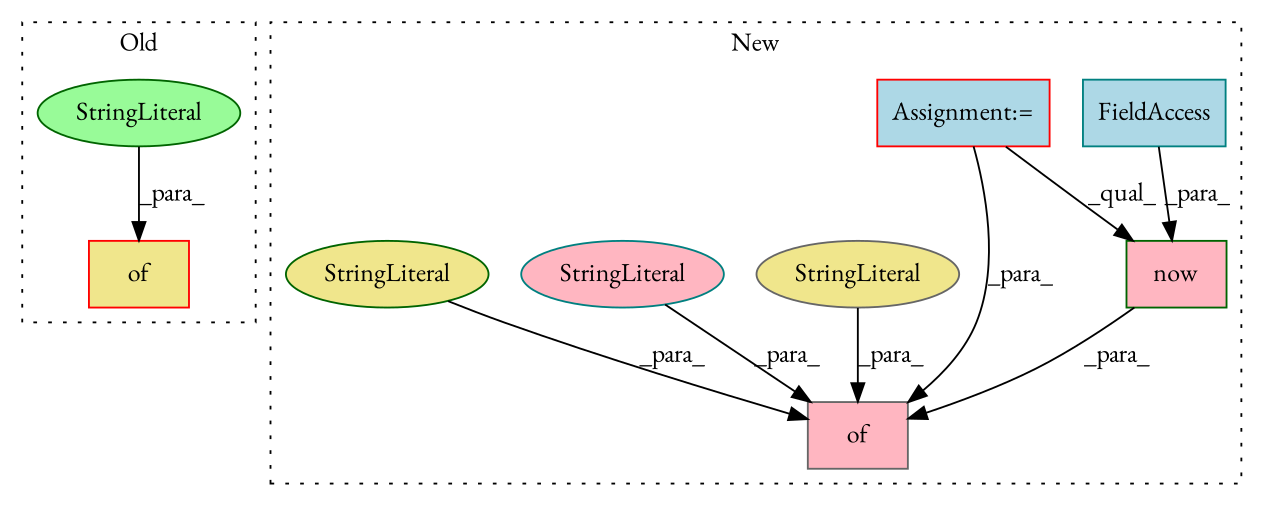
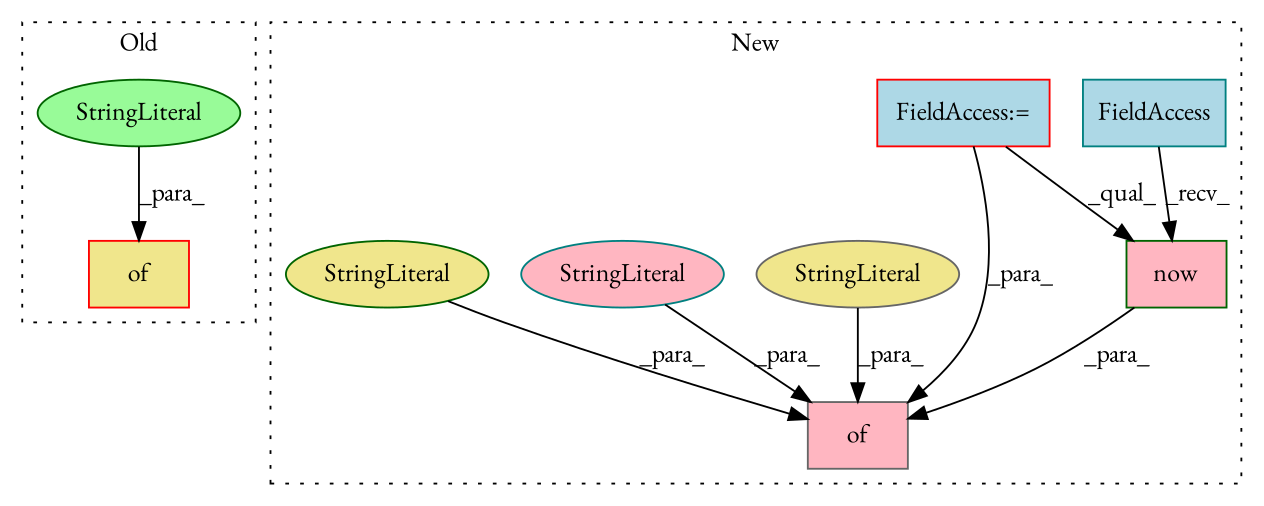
(963, 113) -> (963, 113)
(1198, 194) -> (1198, 194)
